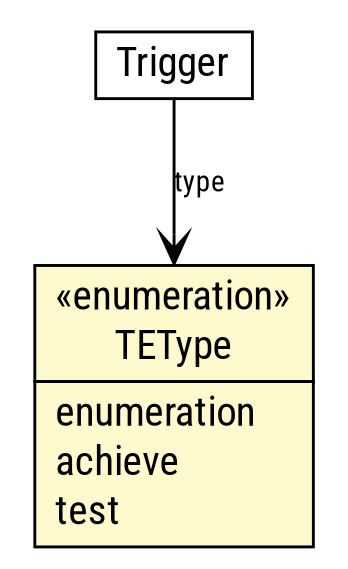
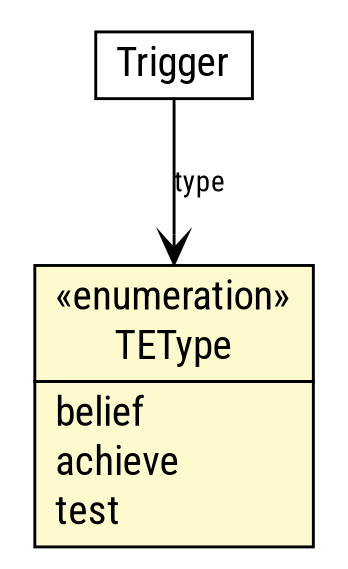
(157, 413) -> (100, 413)
